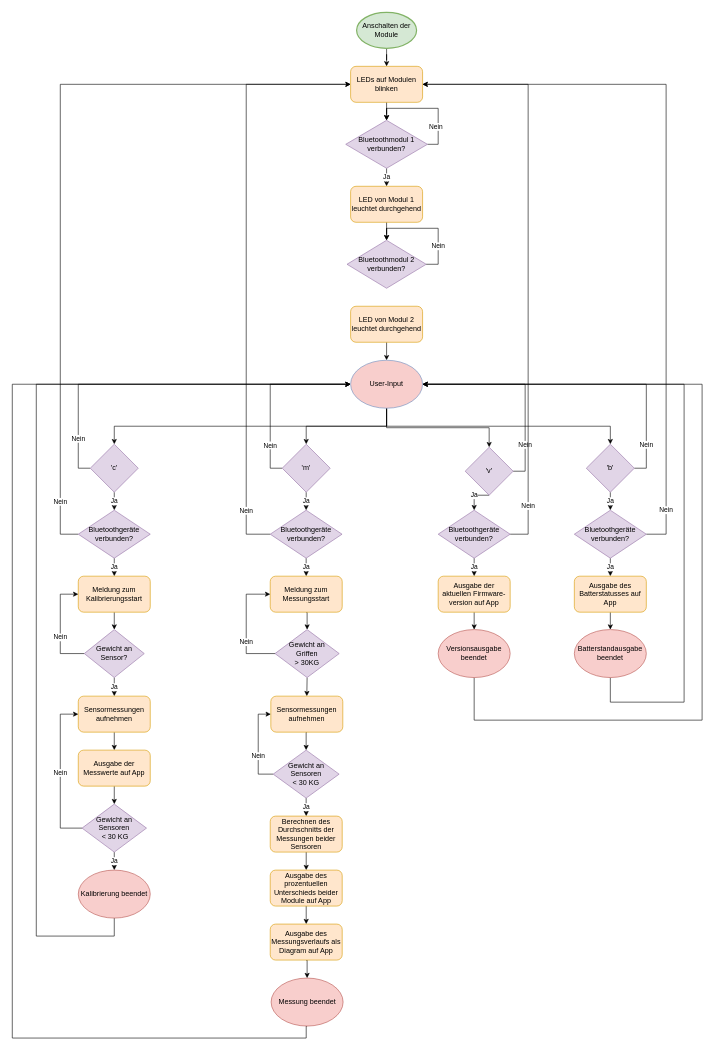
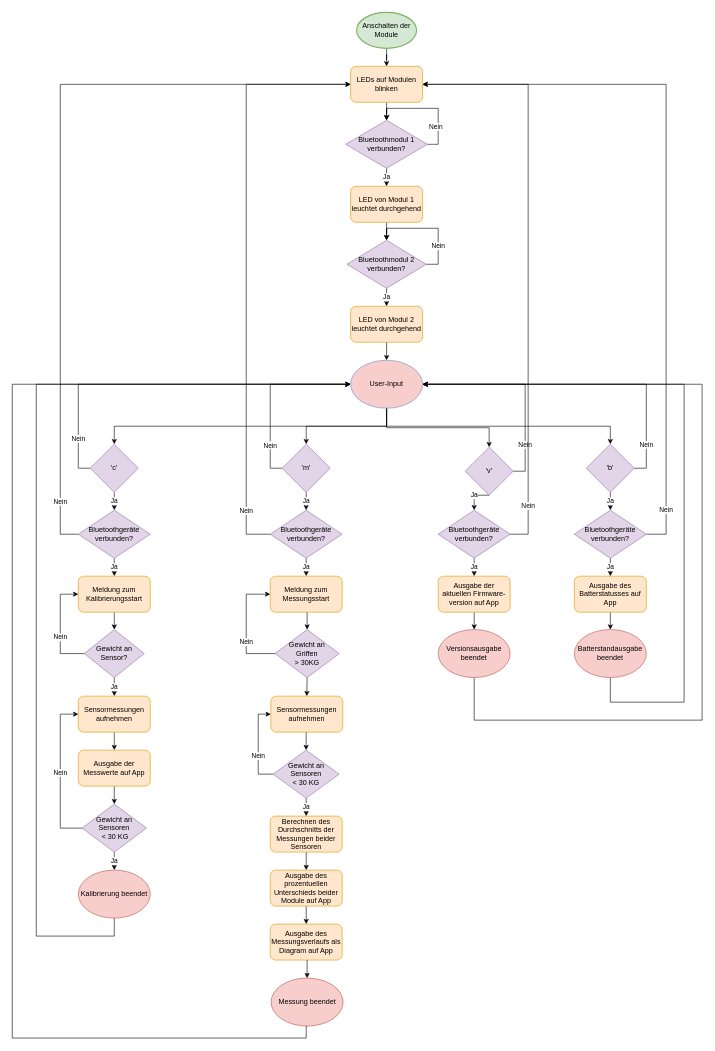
none -> (387, 295)
